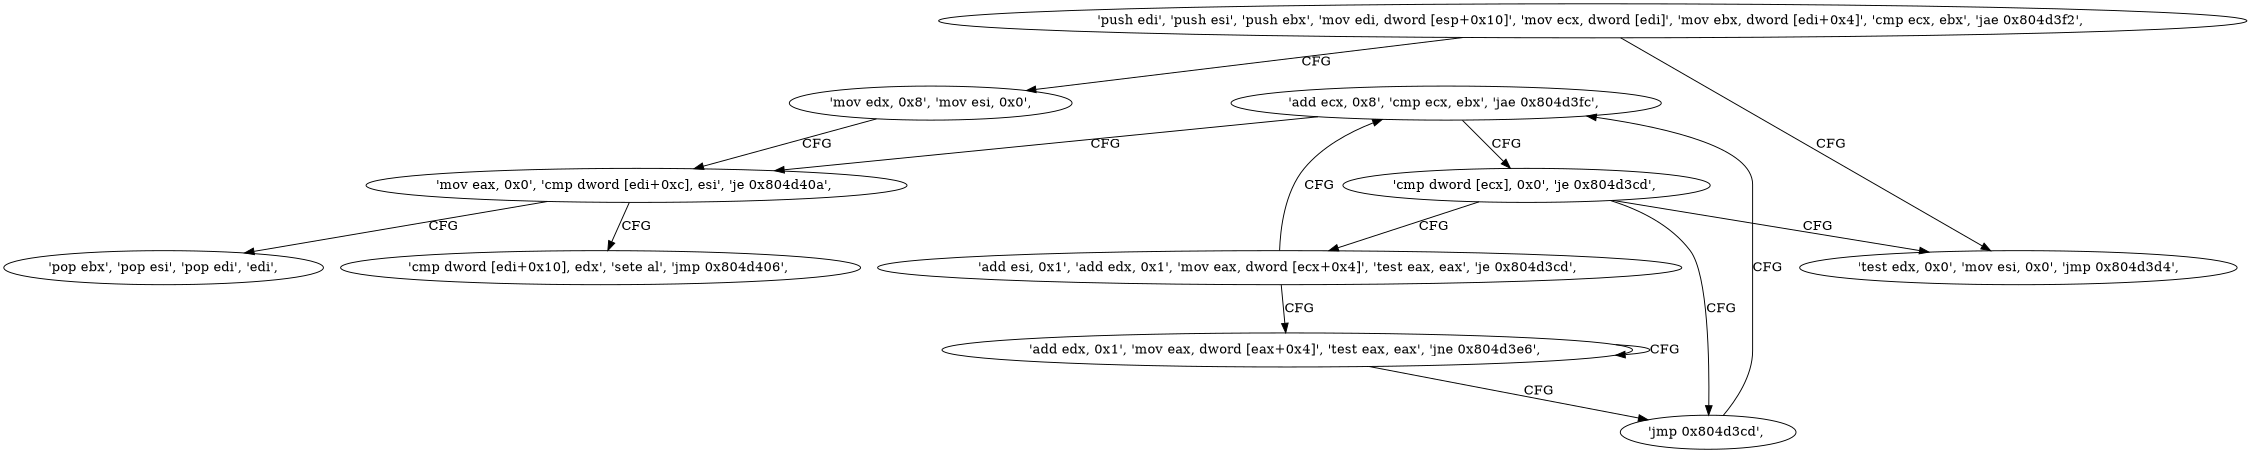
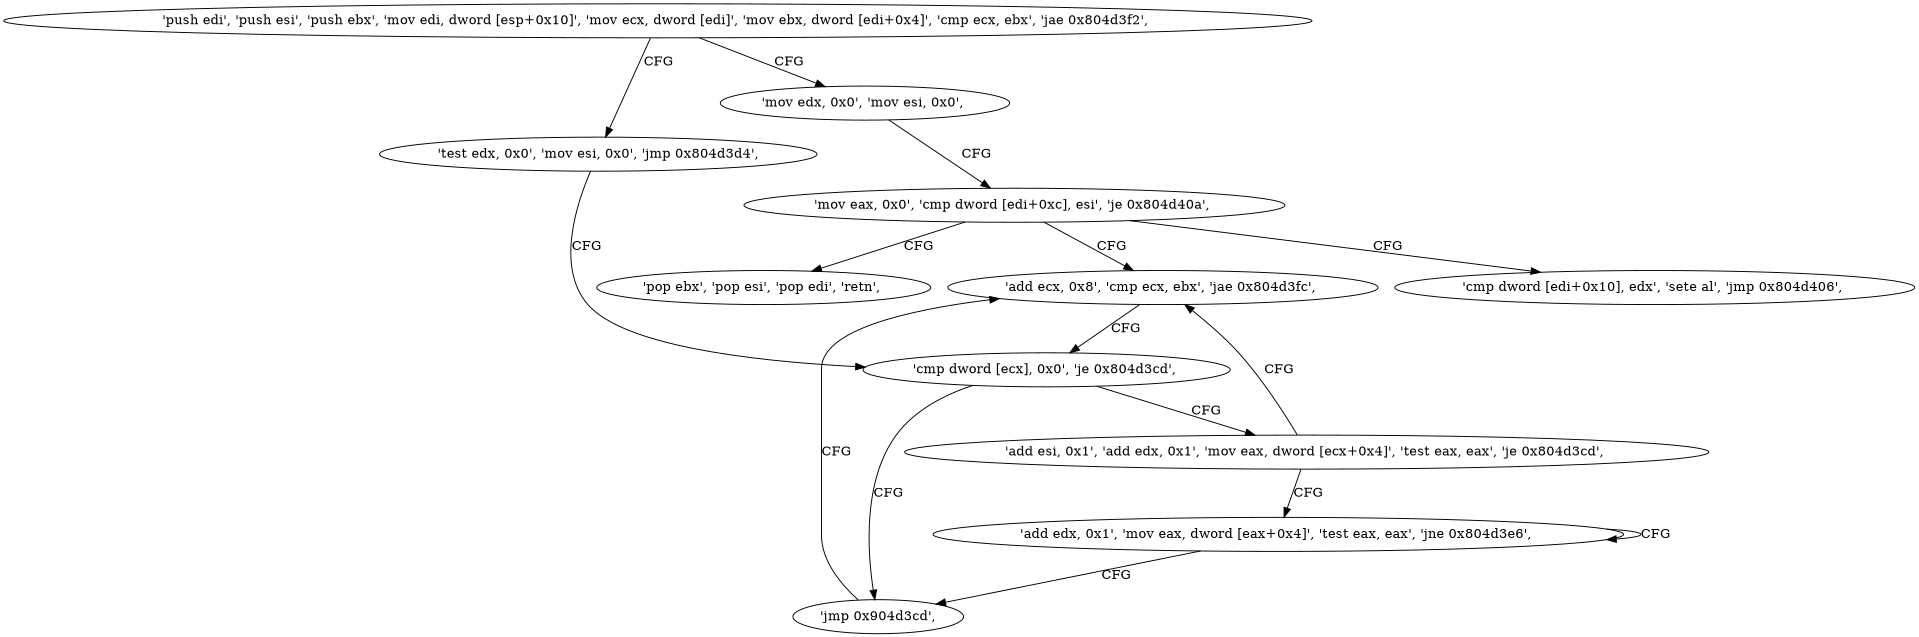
(931, 103) -> (865, 103)
(1051, 143) -> (1084, 244)
(1766, 226) -> (649, 337)
(164, 268) -> (764, 288)
(1708, 432) -> (878, 617)
